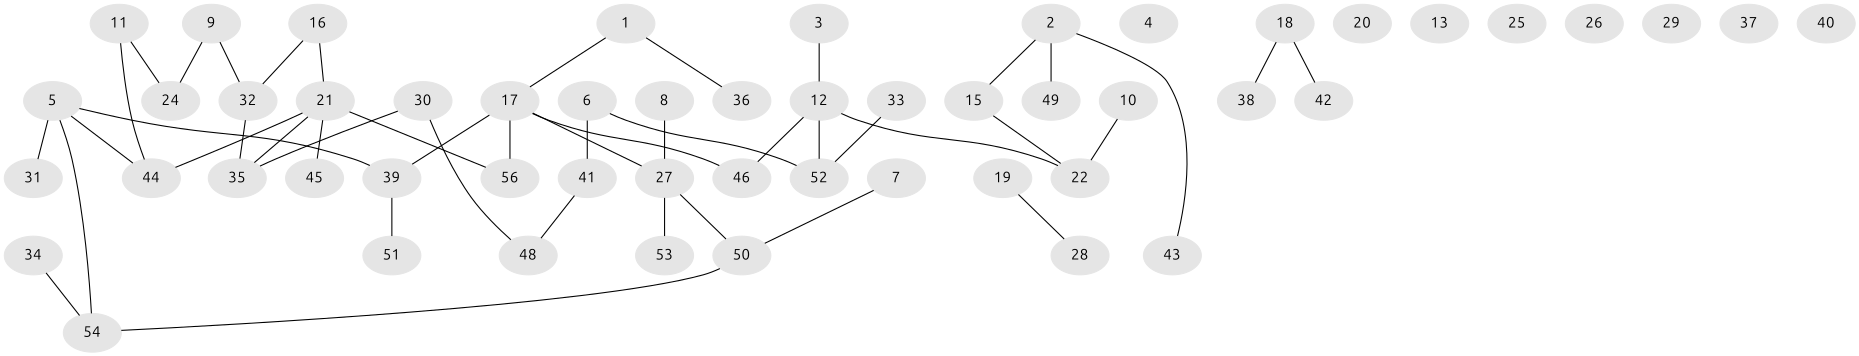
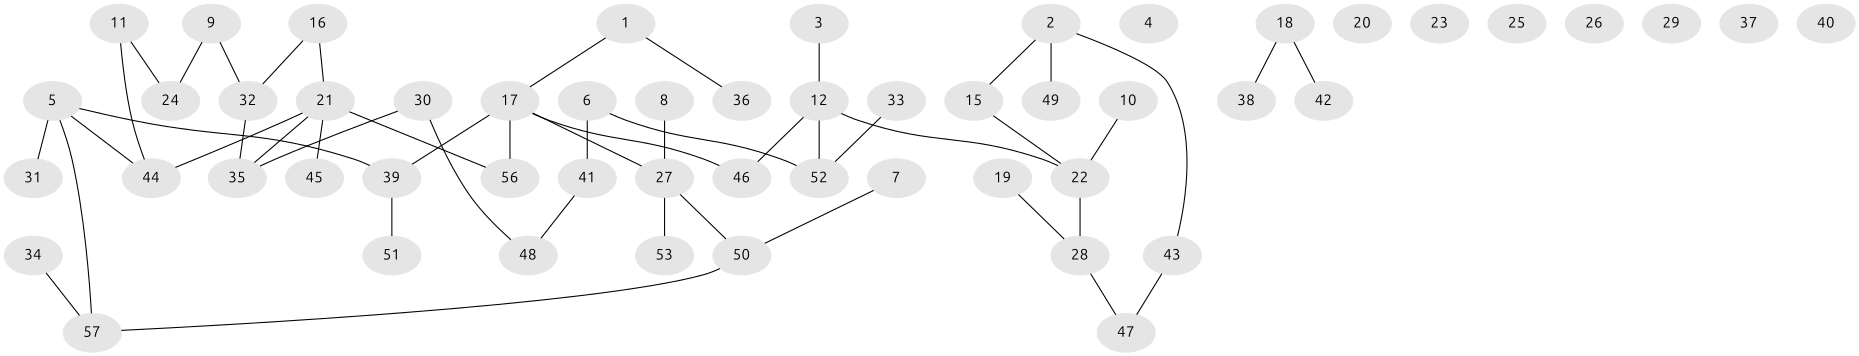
(1440, 24) -> (1440, 24)
none -> (1080, 217)
(92, 333) -> (92, 333)
none -> (1126, 333)
